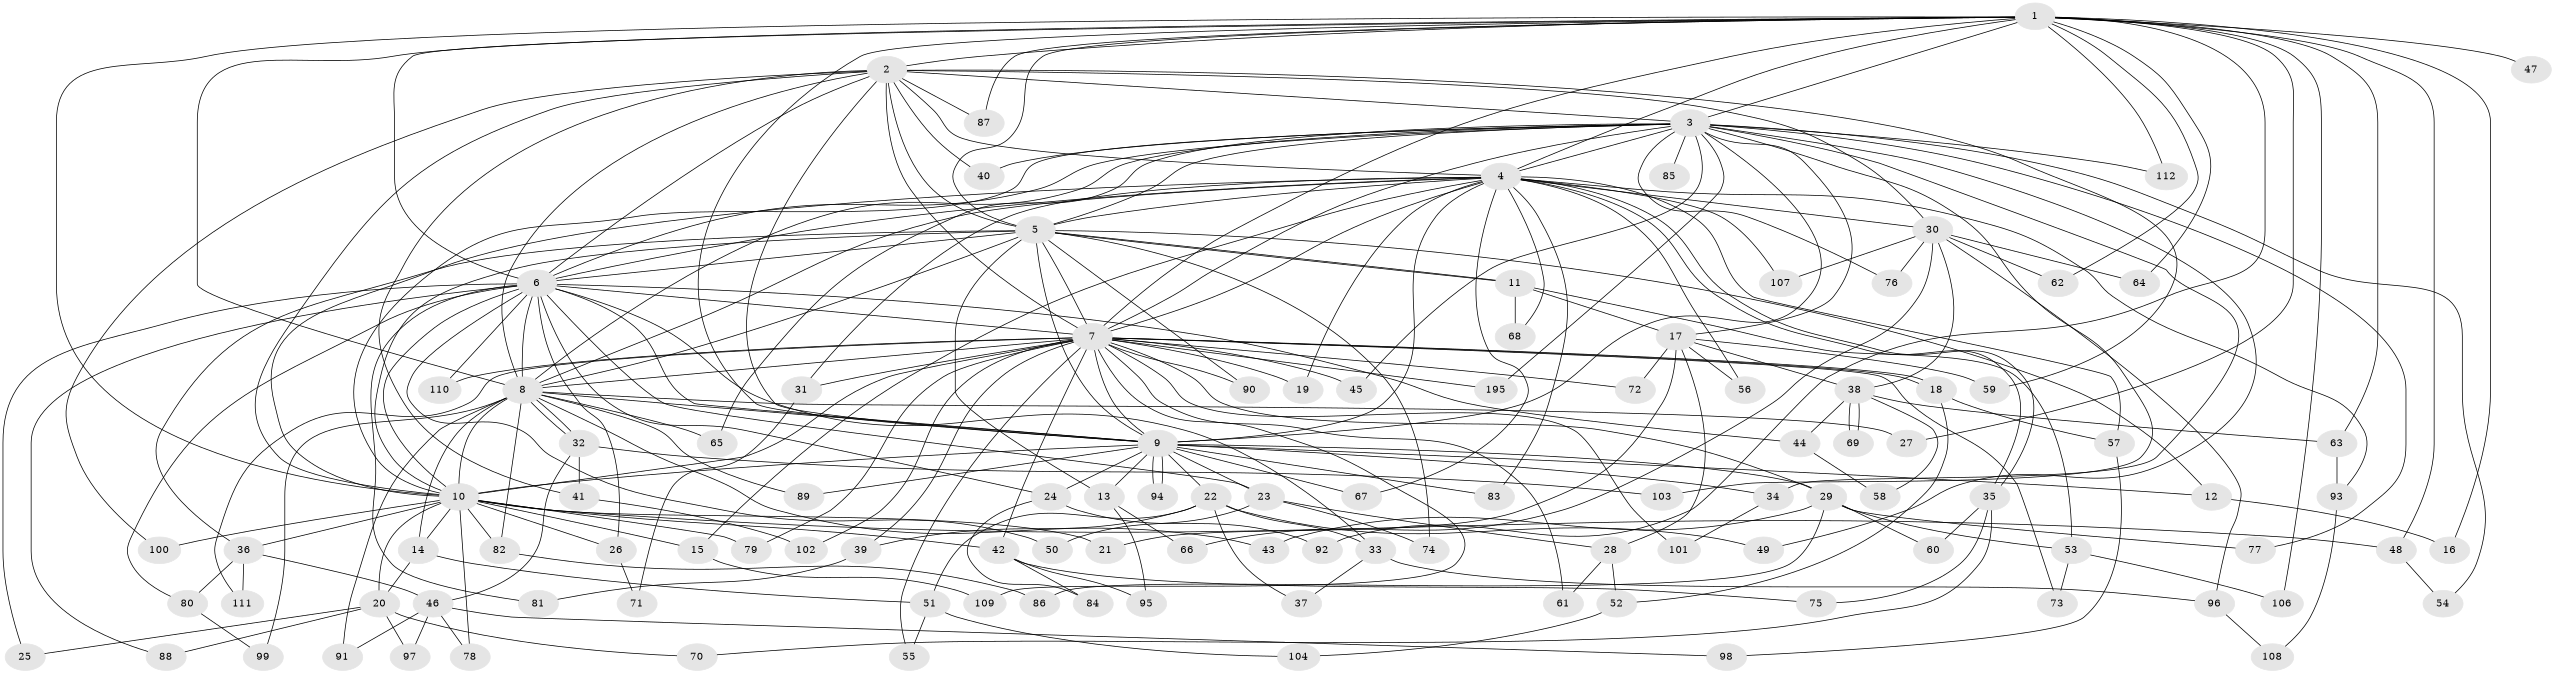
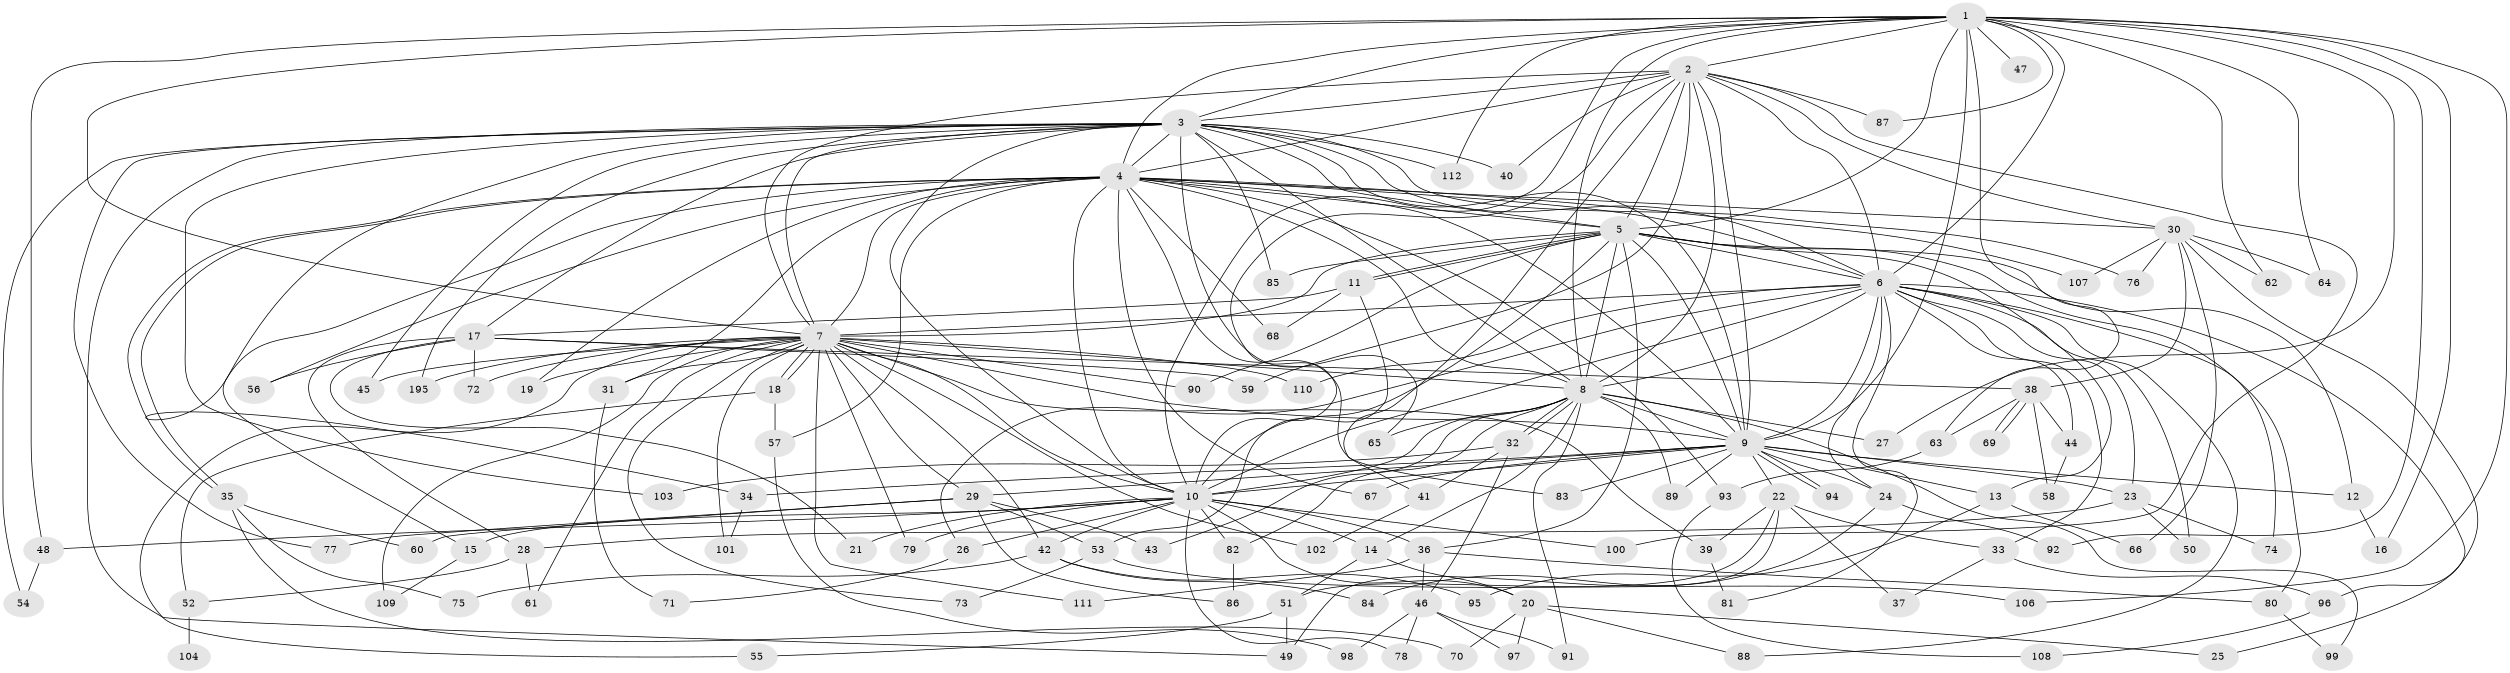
none -> (1444, 251)
(1118, 647) -> (1287, 634)
